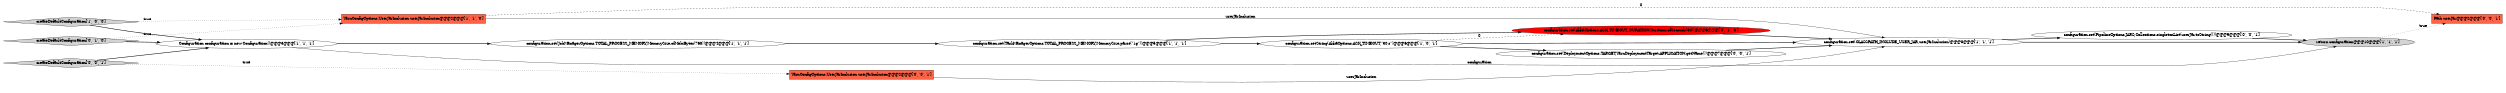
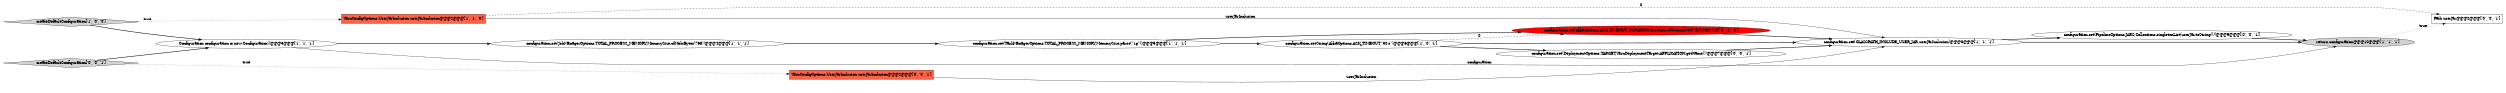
(2467, 19) -> (2467, 19)
(71, 41) -> none
